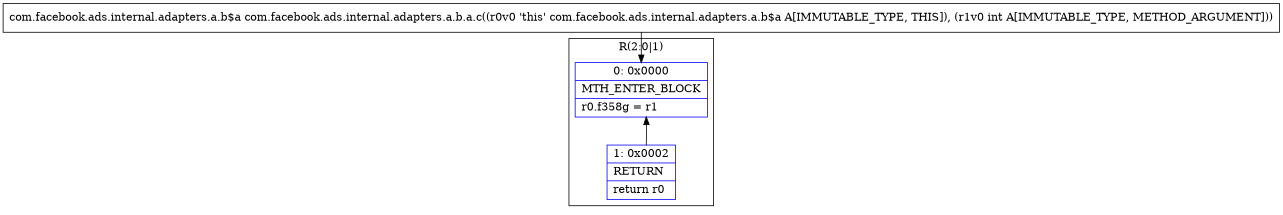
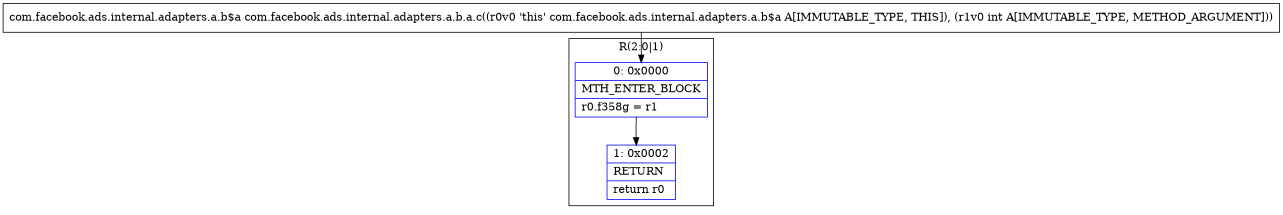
(647, 135) -> (636, 127)
